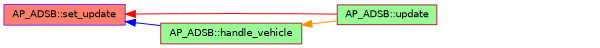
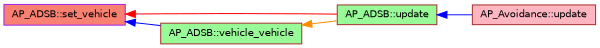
(65, 15) -> (65, 15)
none -> (534, 15)
(231, 34) -> (231, 34)
